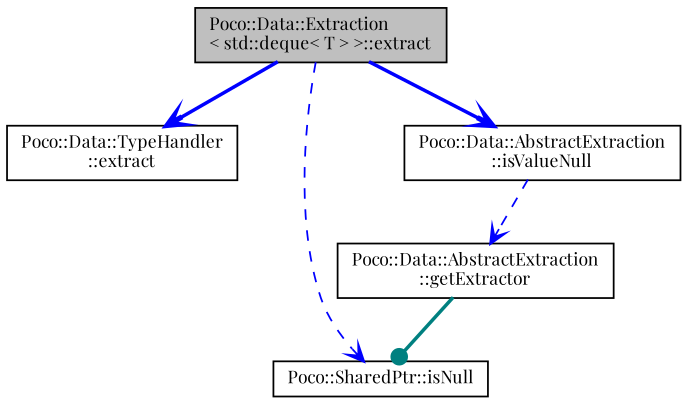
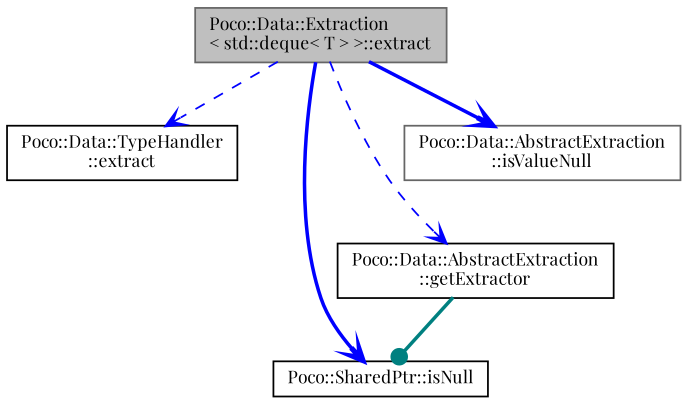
(321, 35) -> (321, 35)
(229, 90) -> (229, 90)
(542, 153) -> (542, 153)
(514, 204) -> (372, 153)
(306, 211) -> (306, 211)
